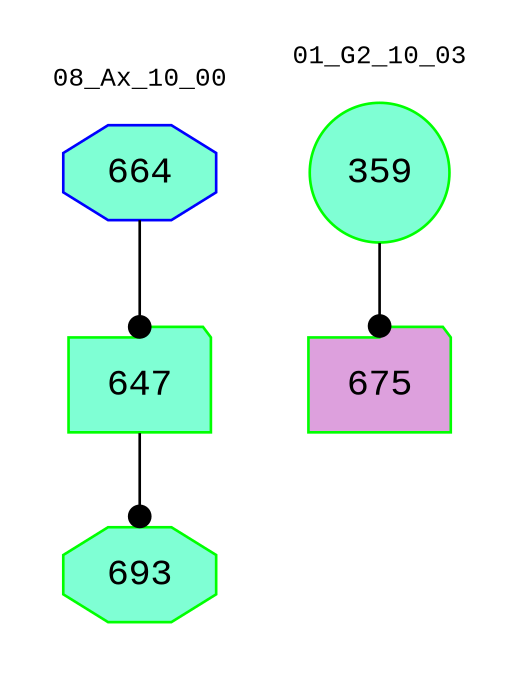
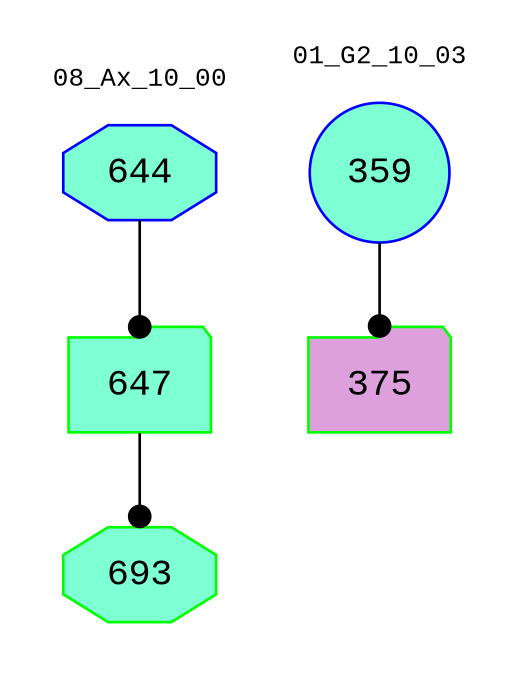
(140, 173) -> (140, 173)
(380, 173) -> (380, 173)
(380, 385) -> (380, 385)
